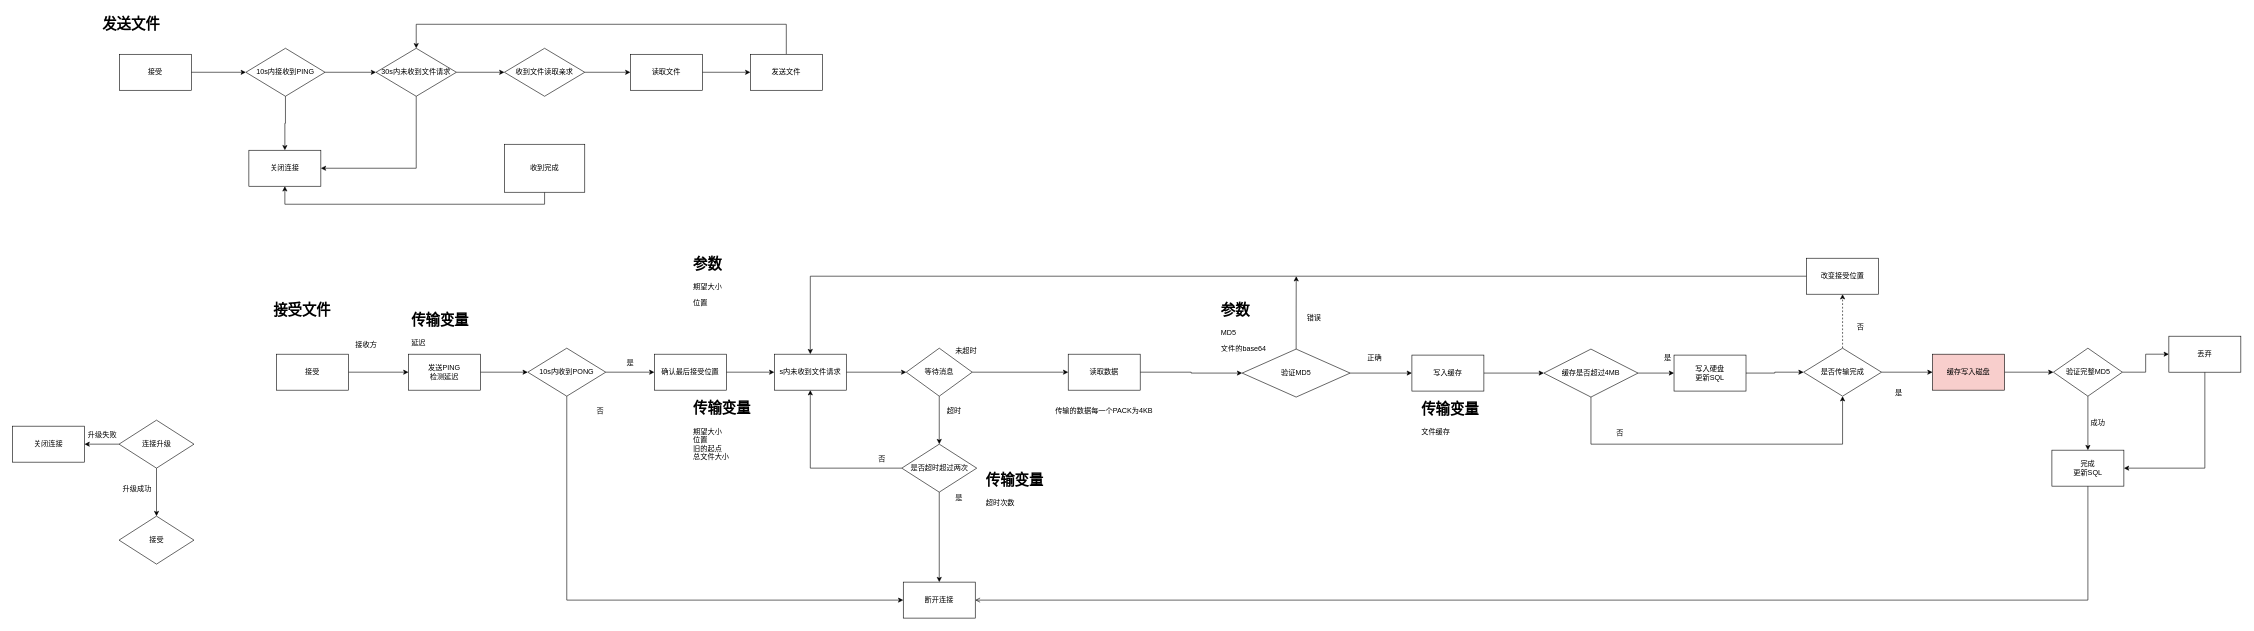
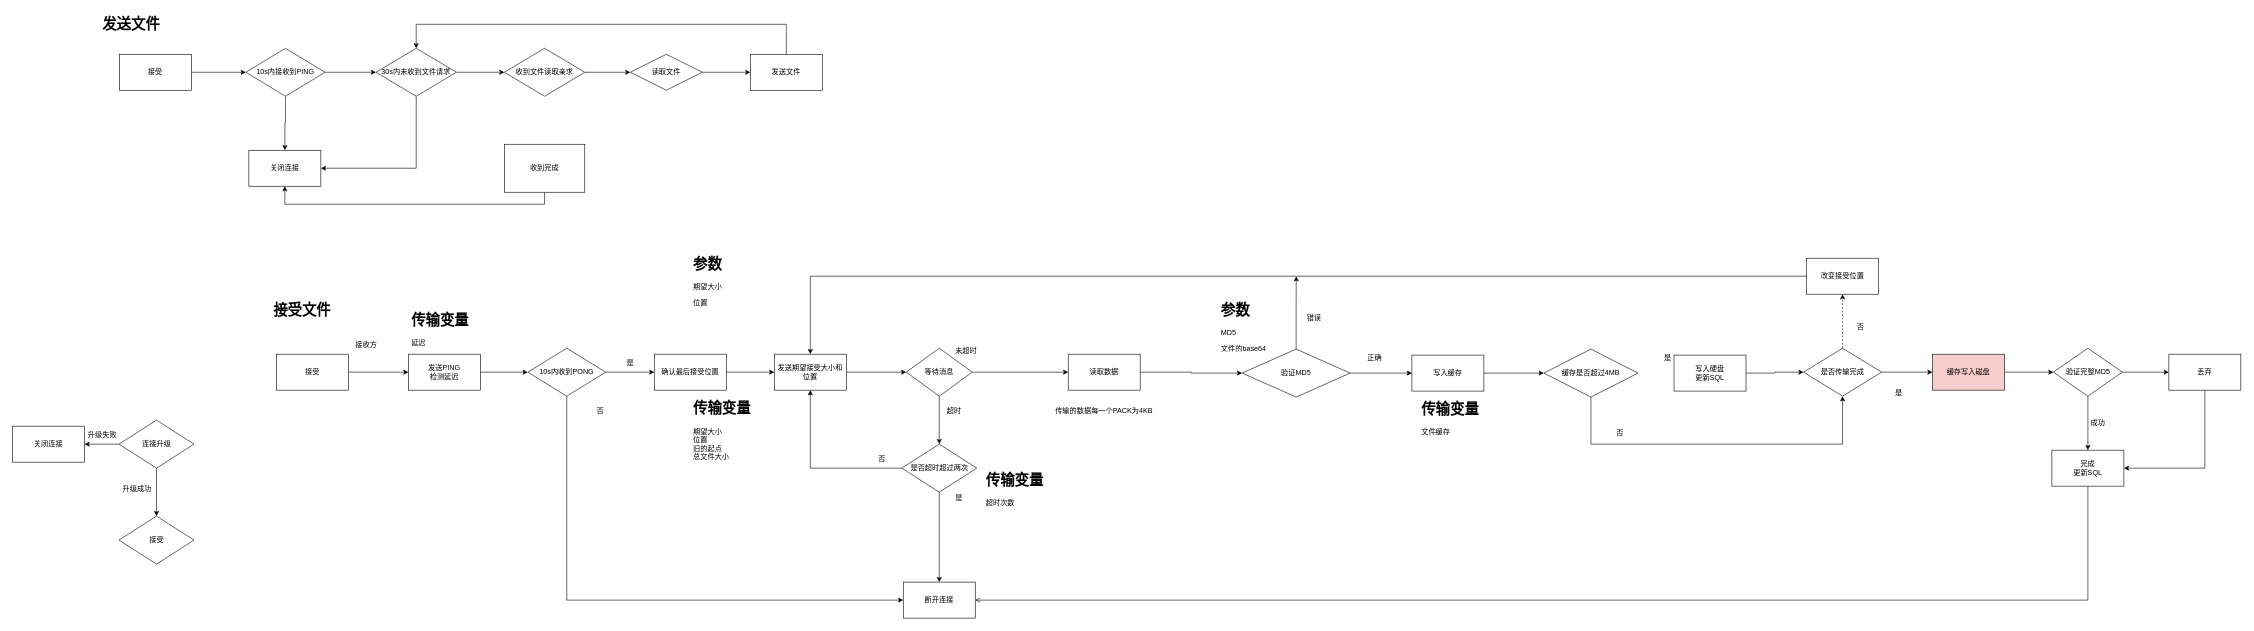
(666, 72) -> (666, 72)
(2205, 354) -> (2205, 372)
(810, 372) -> (810, 372)
(1668, 373) -> none
